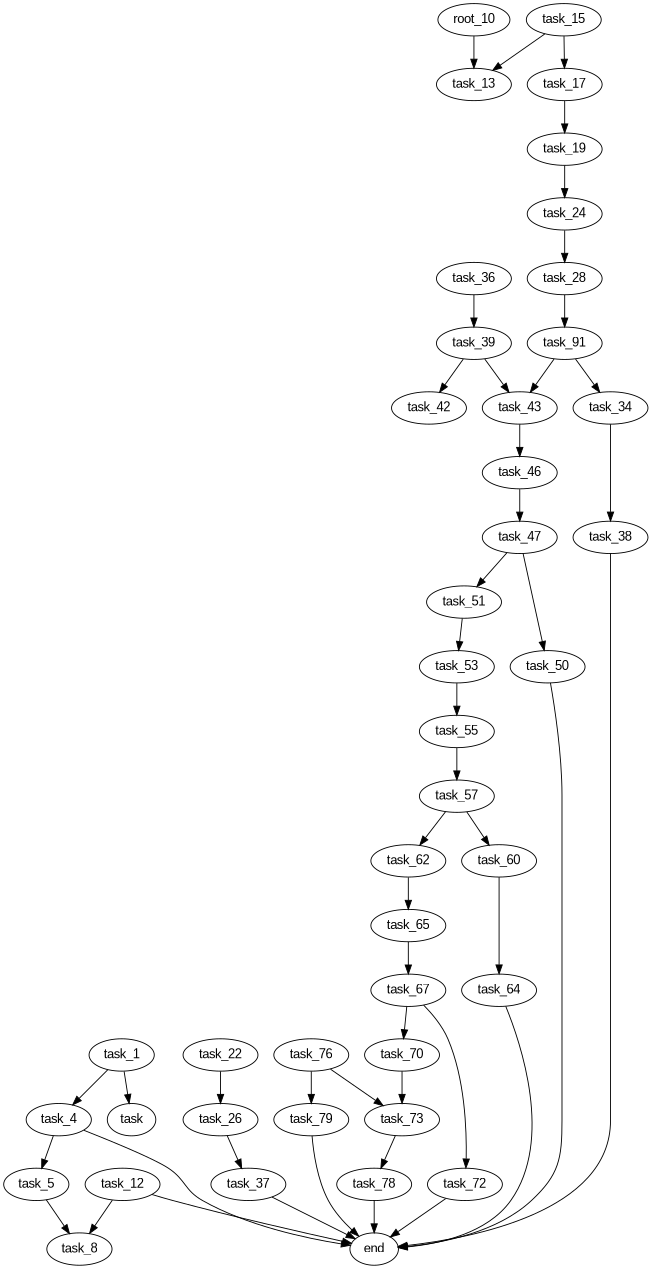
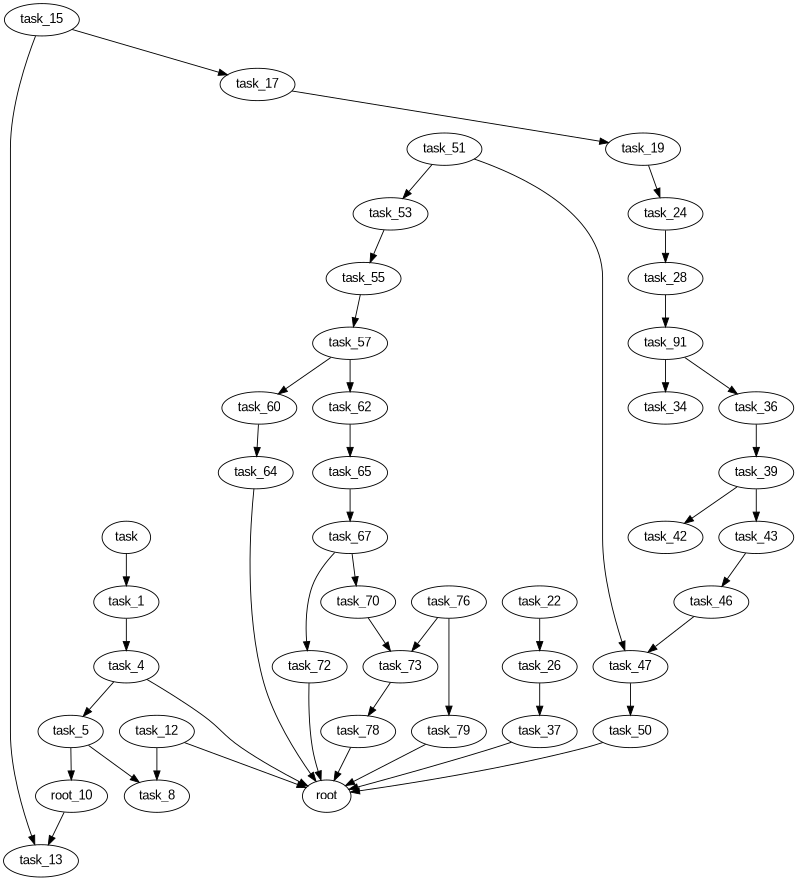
(545, 372) -> (707, 373)
(611, 537) -> none
(495, 566) -> (603, 368)
none -> (71, 759)
(126, 1083) -> (126, 565)
(374, 1249) -> (327, 796)
